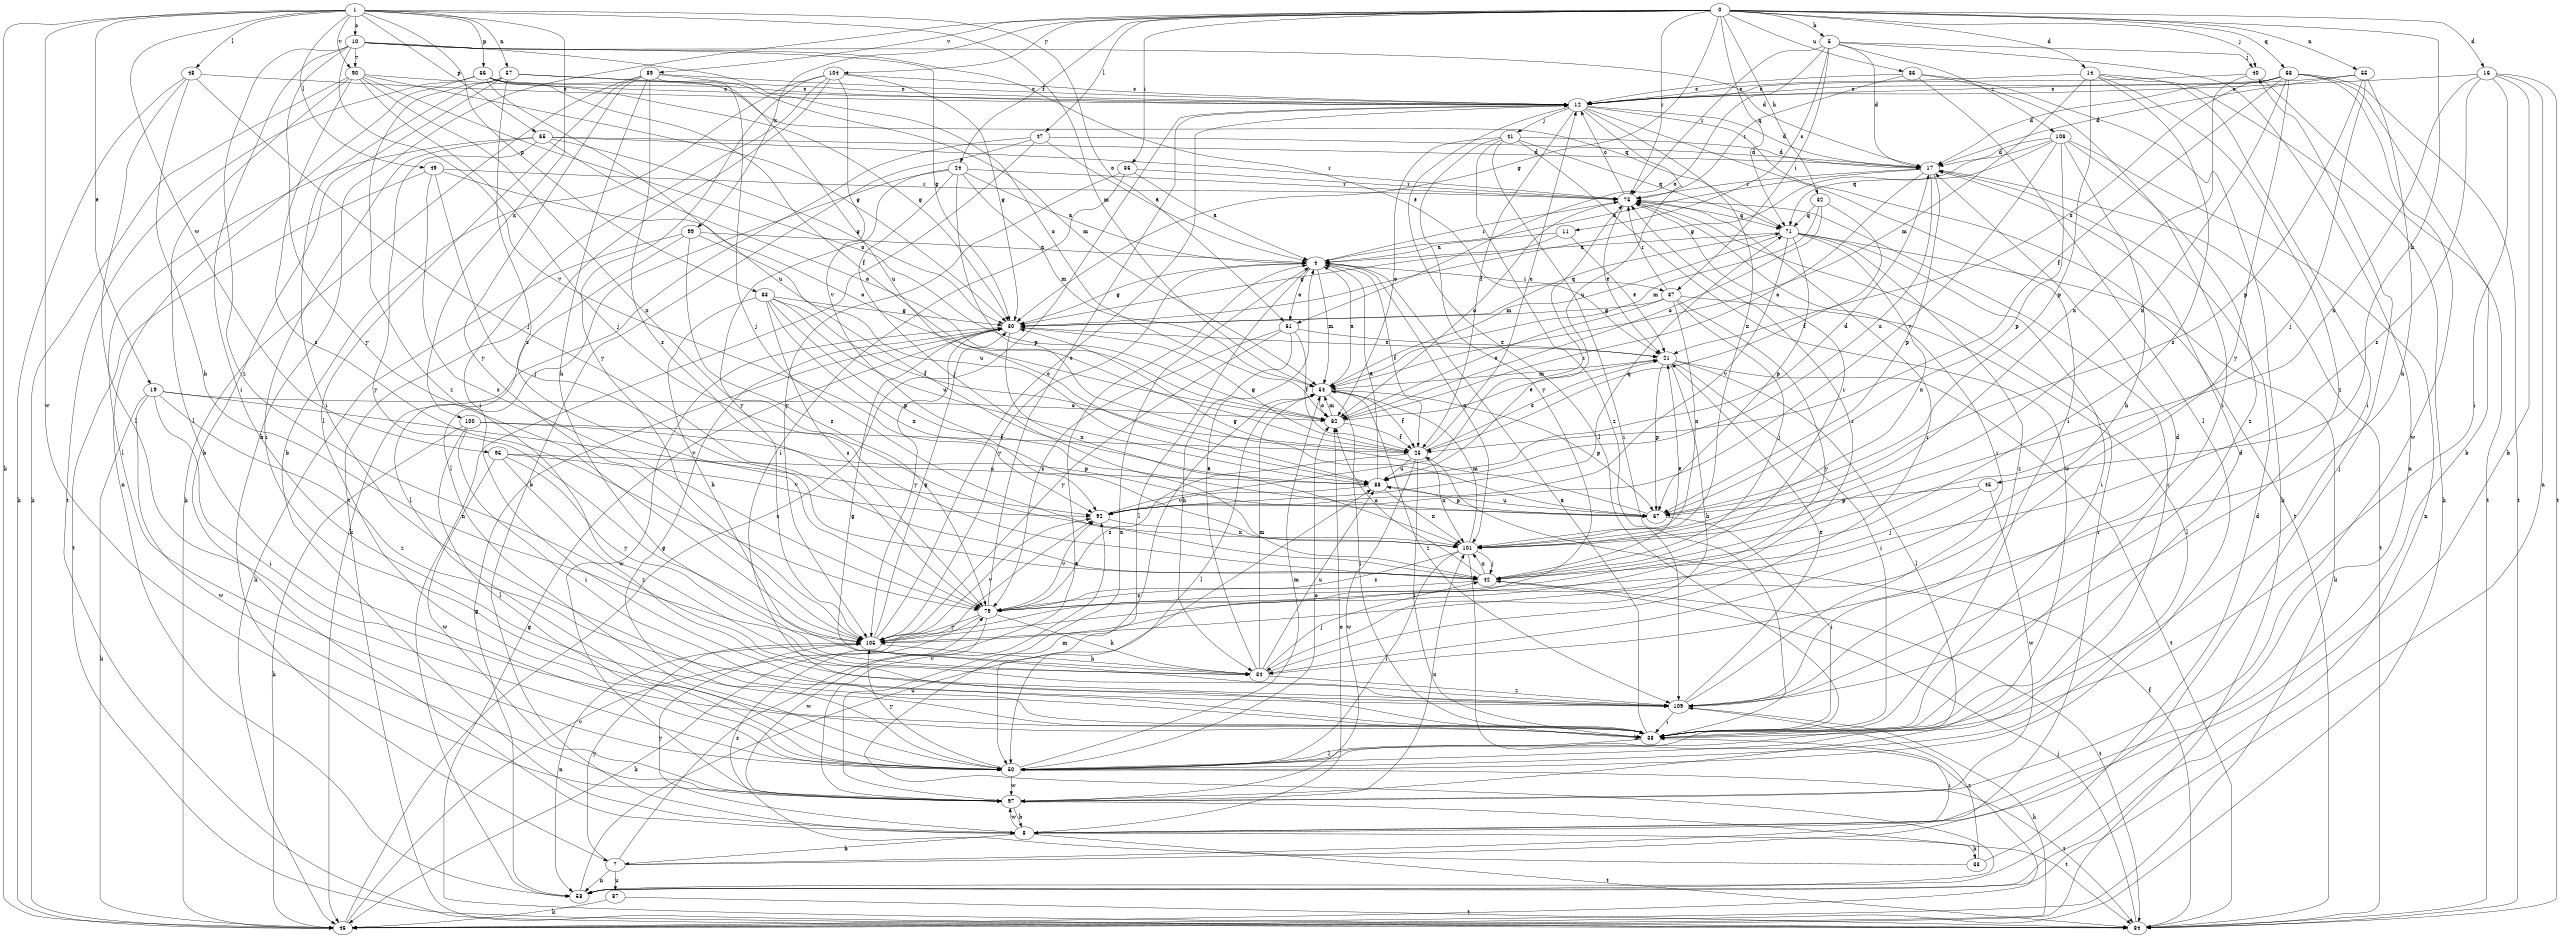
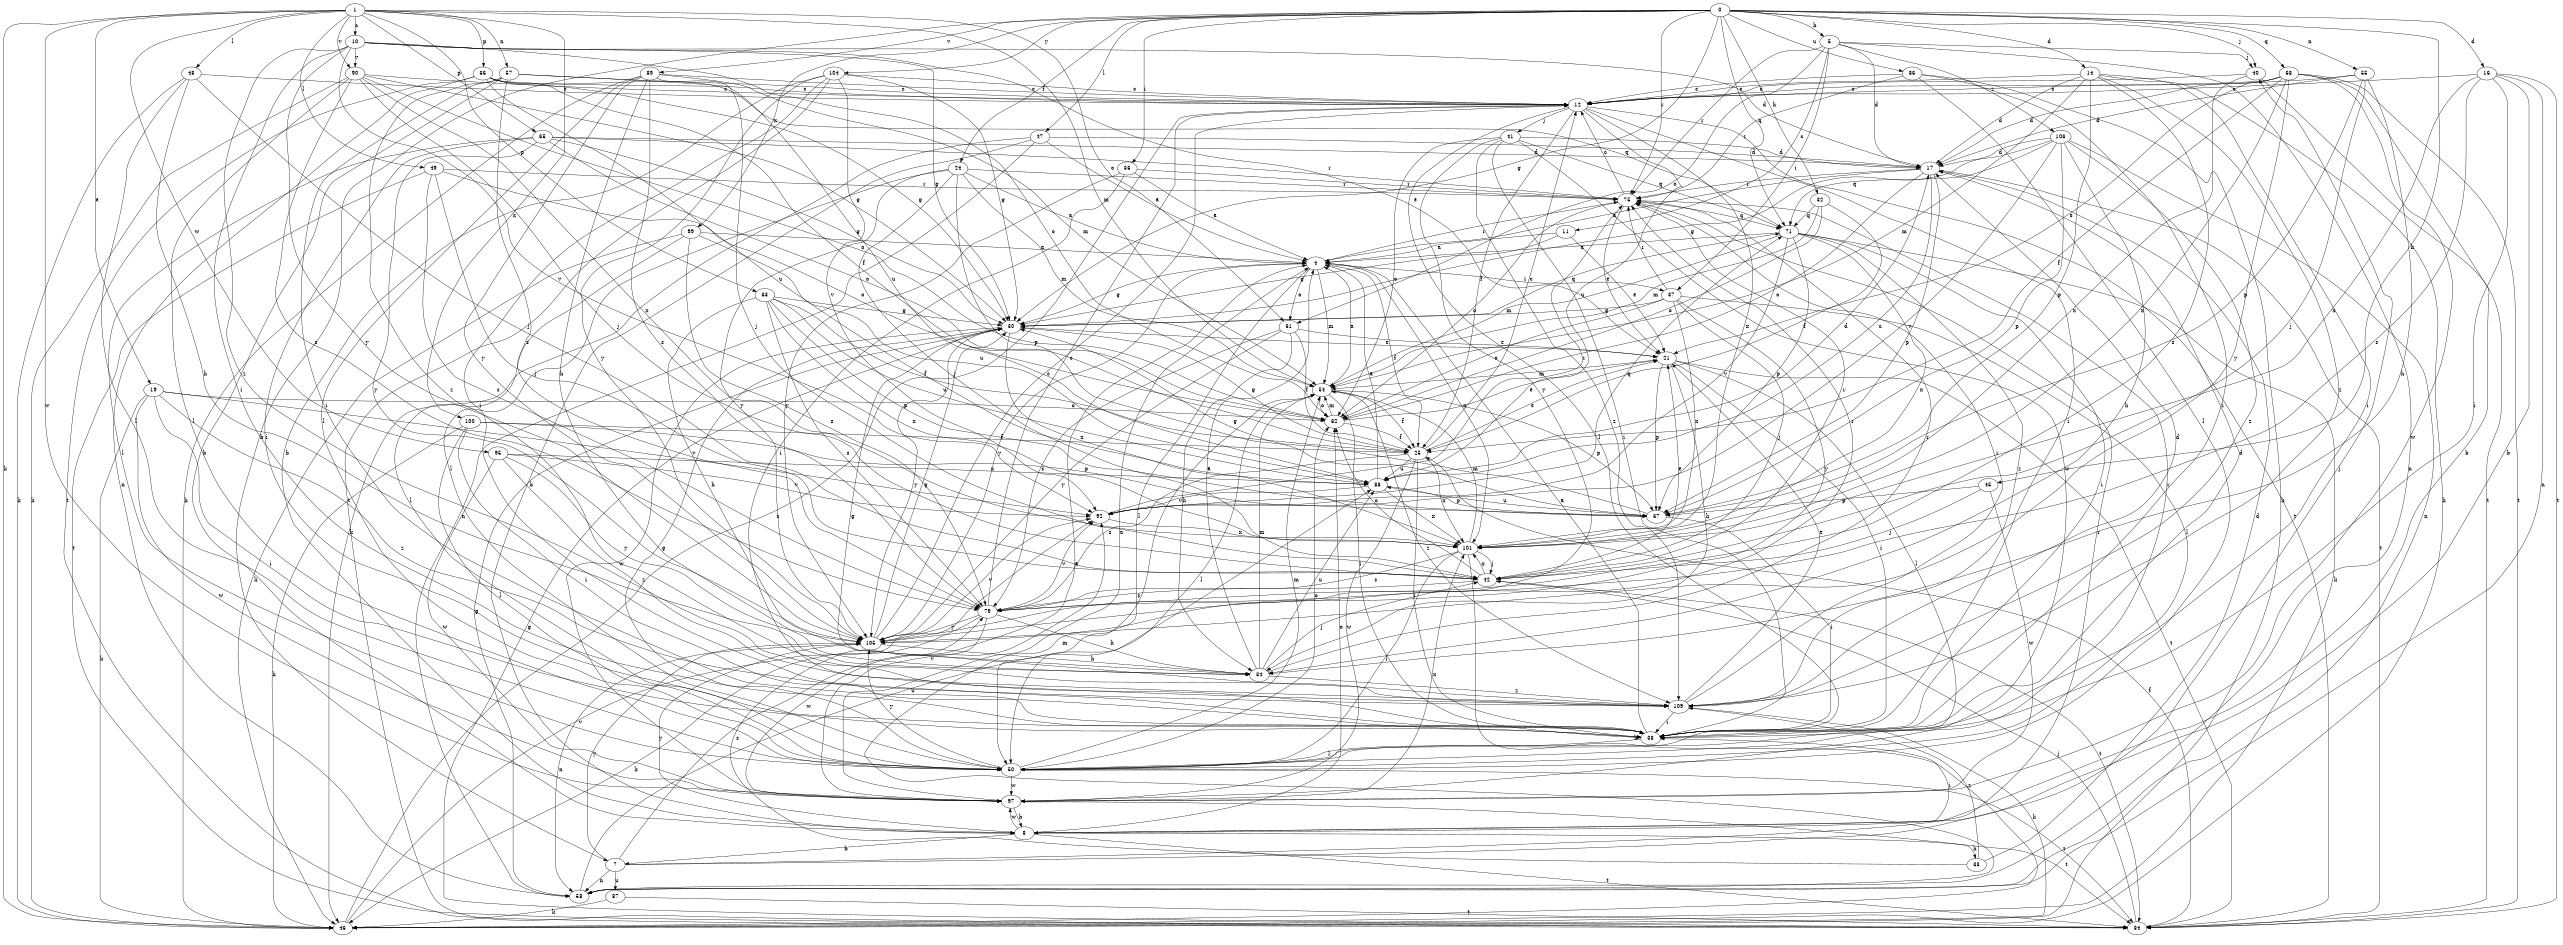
(1754, 130) -> (2007, 113)
